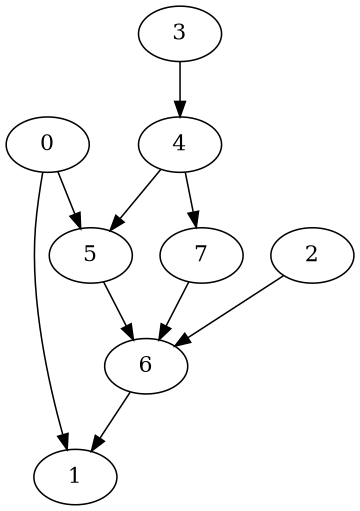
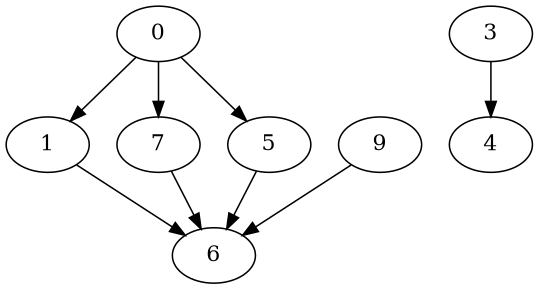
(189, 192) -> (159, 82)
(140, 194) -> none
(312, 255) -> (380, 145)
(115, 415) -> (124, 196)
